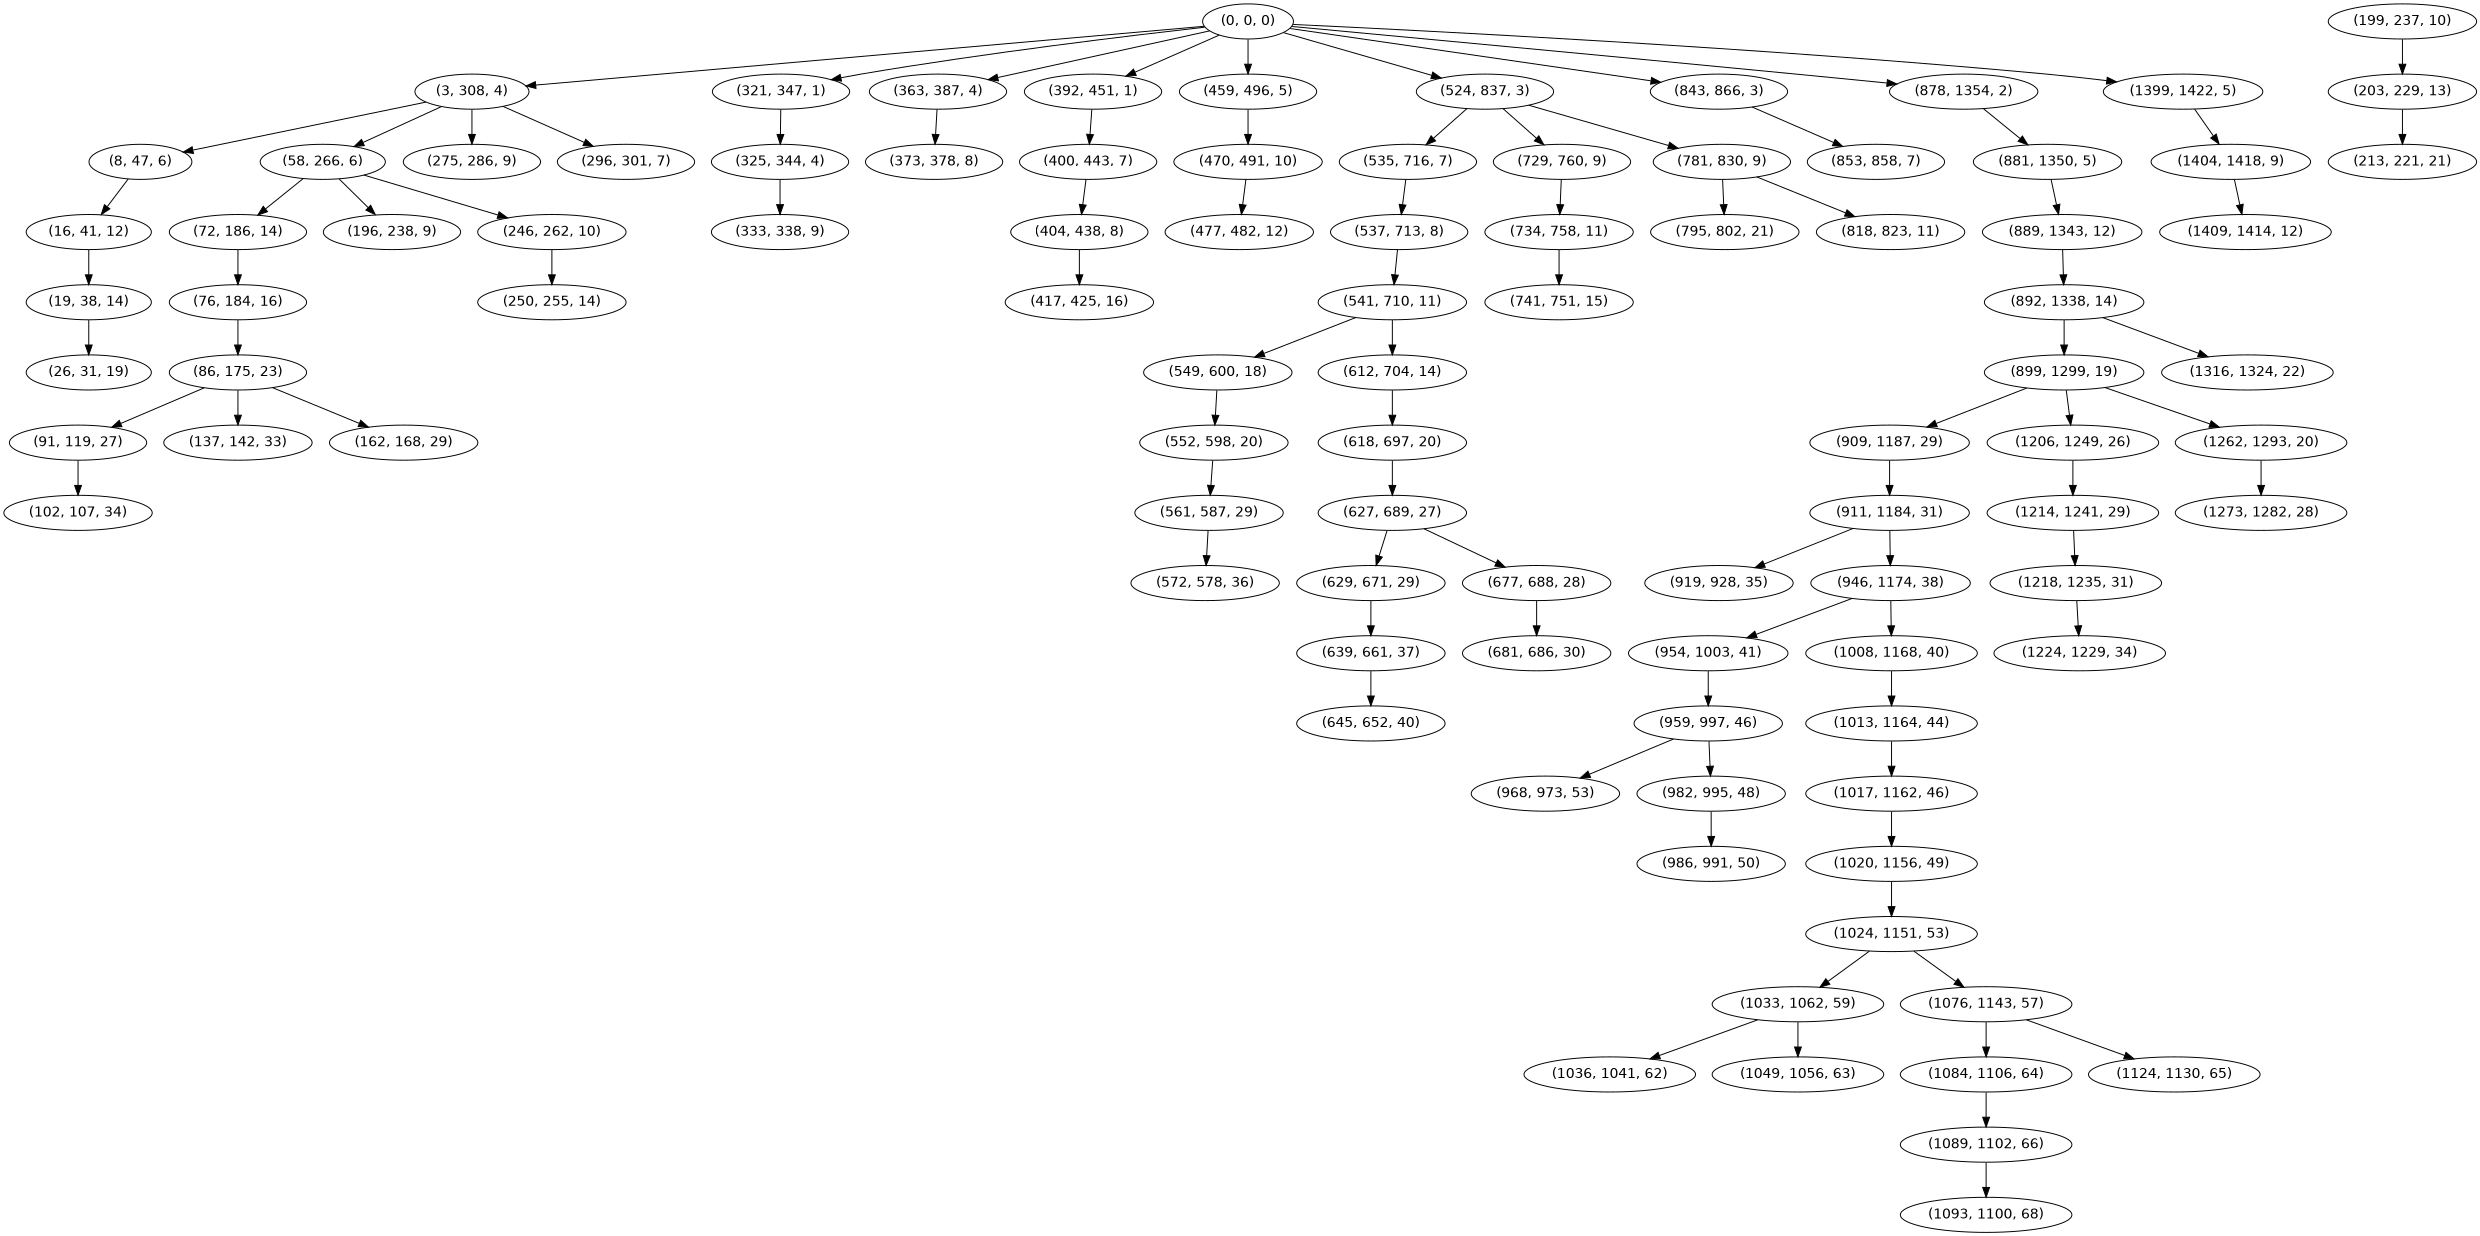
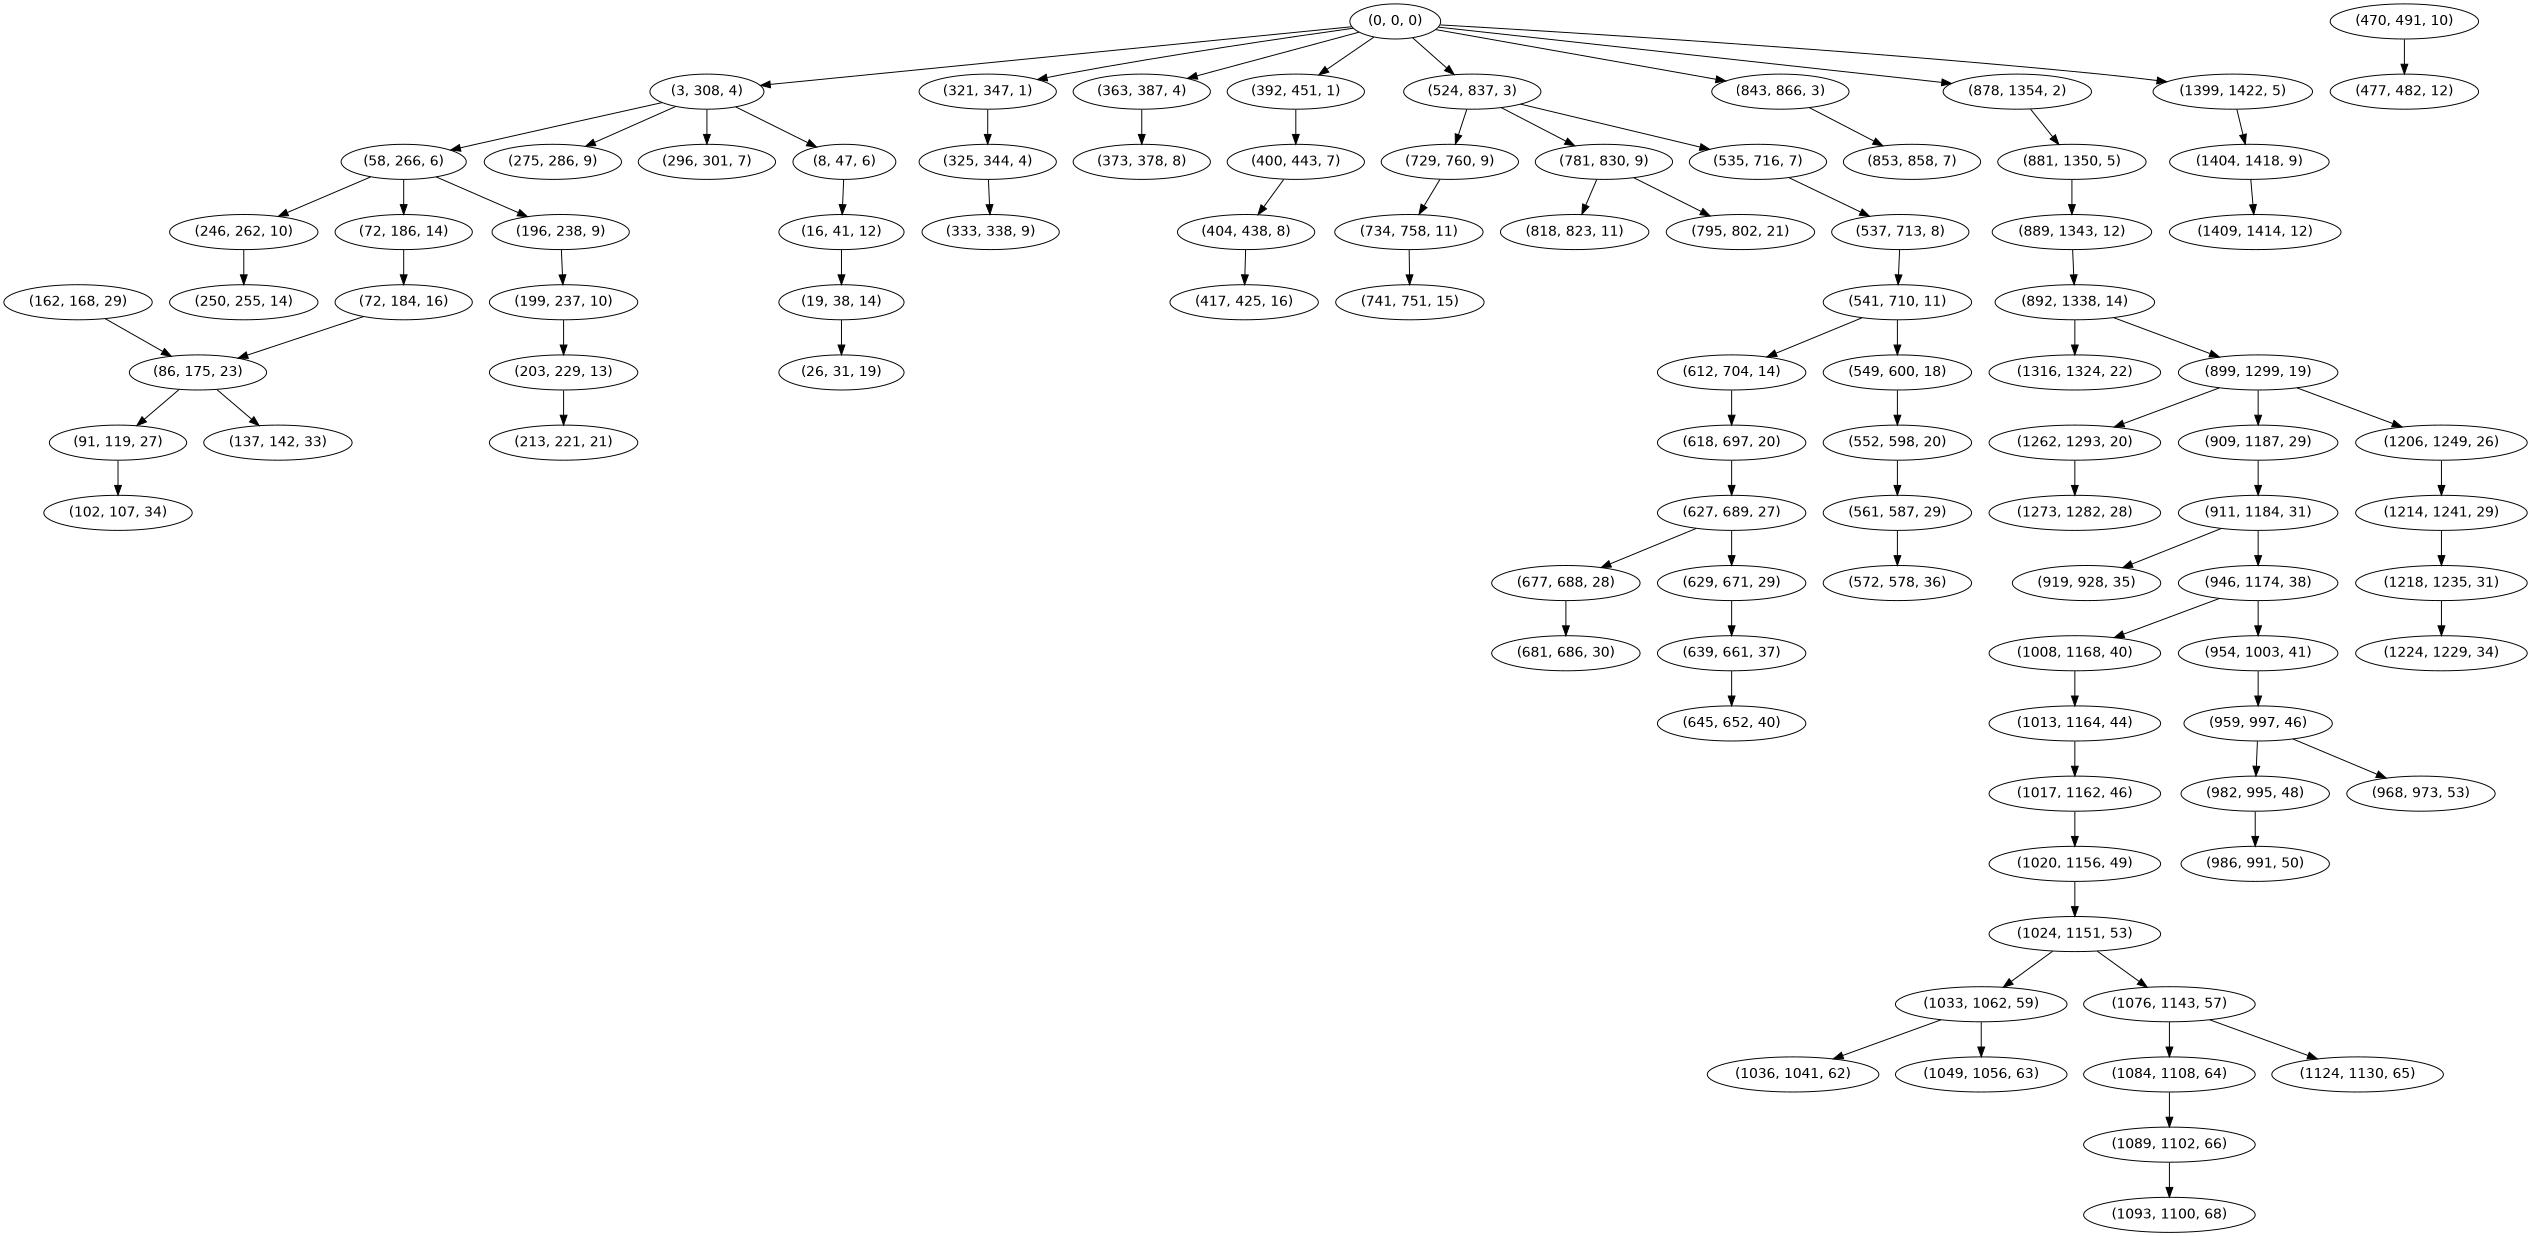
(1248, 92) -> none
none -> (562, 262)
(238, 302) -> (404, 302)
(316, 406) -> (134, 335)
(1986, 1074) -> (2169, 1074)
